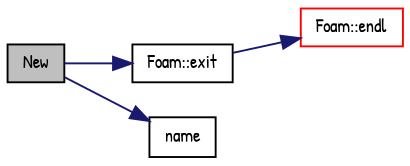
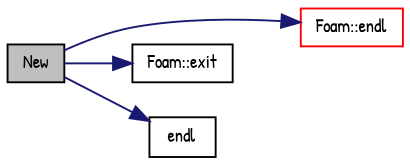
(257, 48) -> (171, 22)
(183, 137) -> (183, 137)
